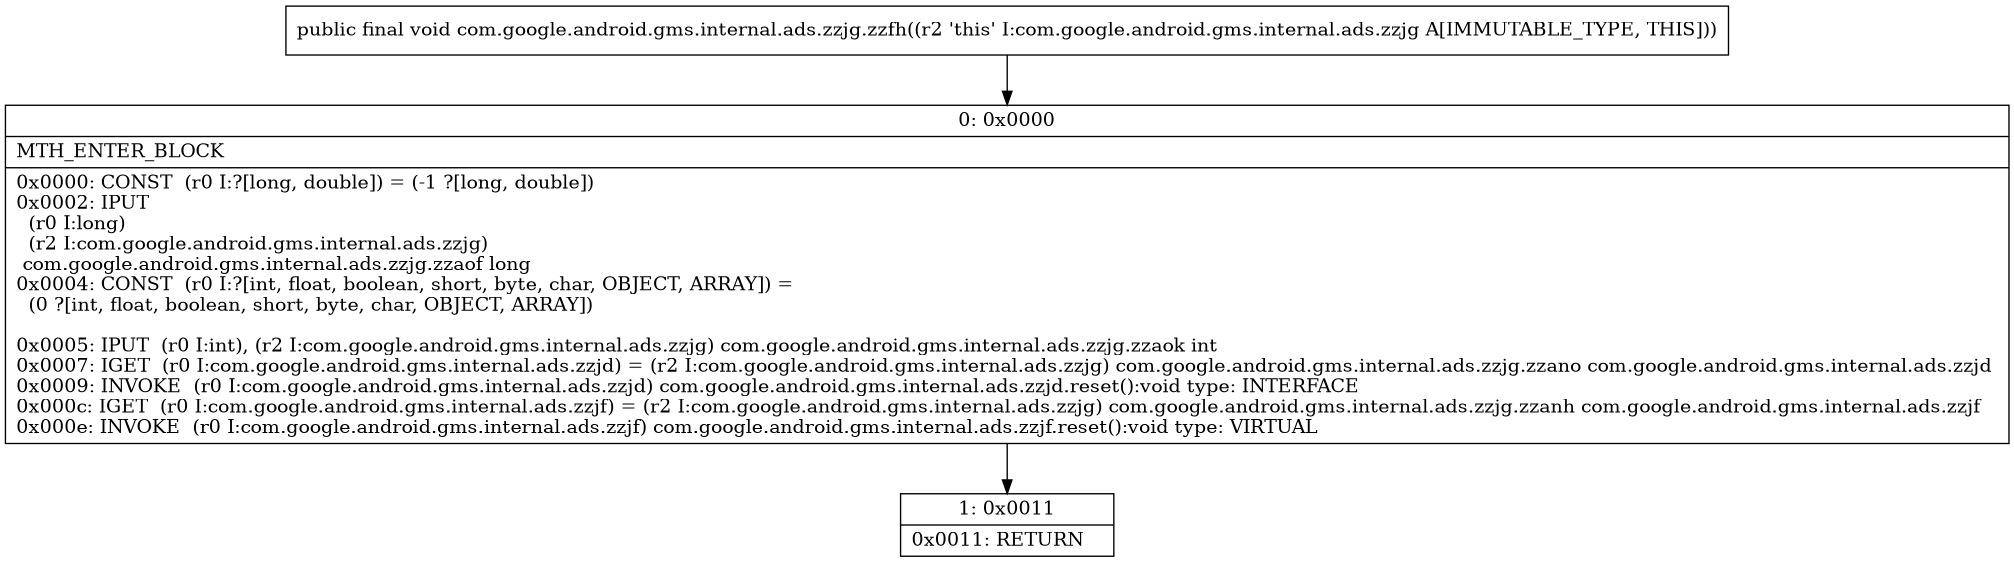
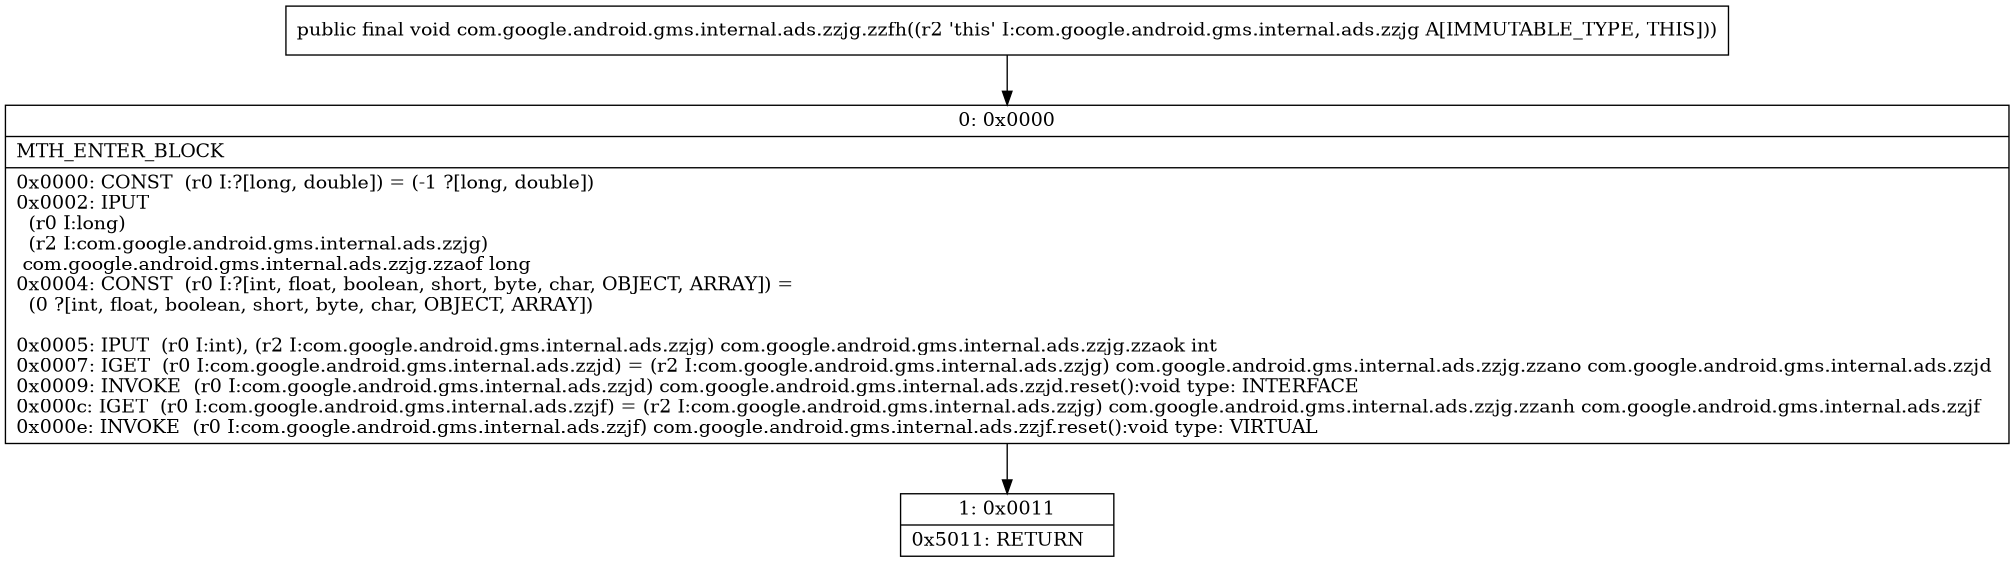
(1007, 540) -> (1007, 540)
